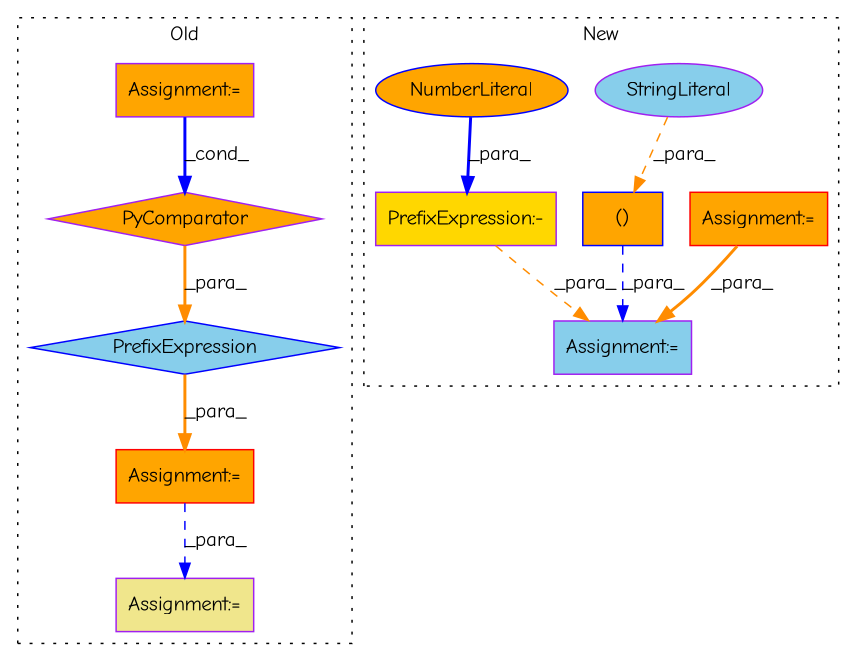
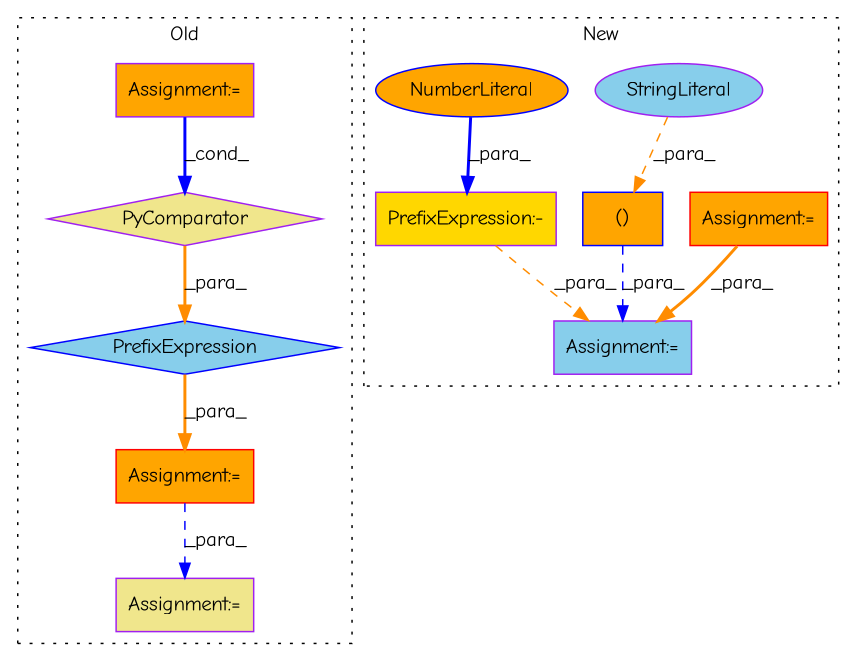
(185, 219) -> (185, 219)
